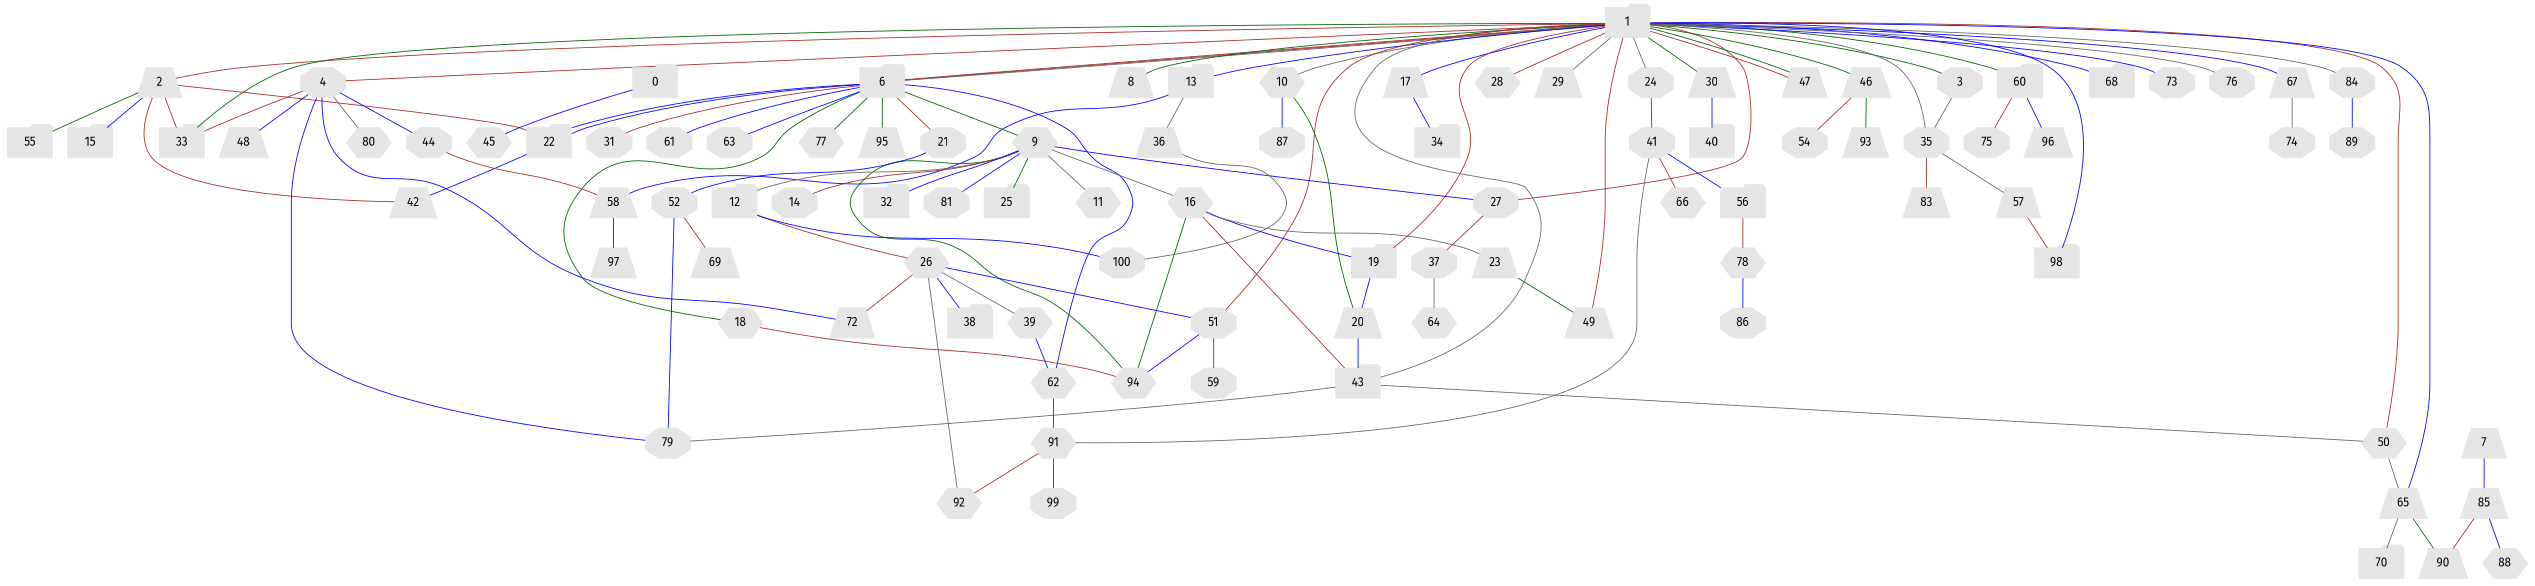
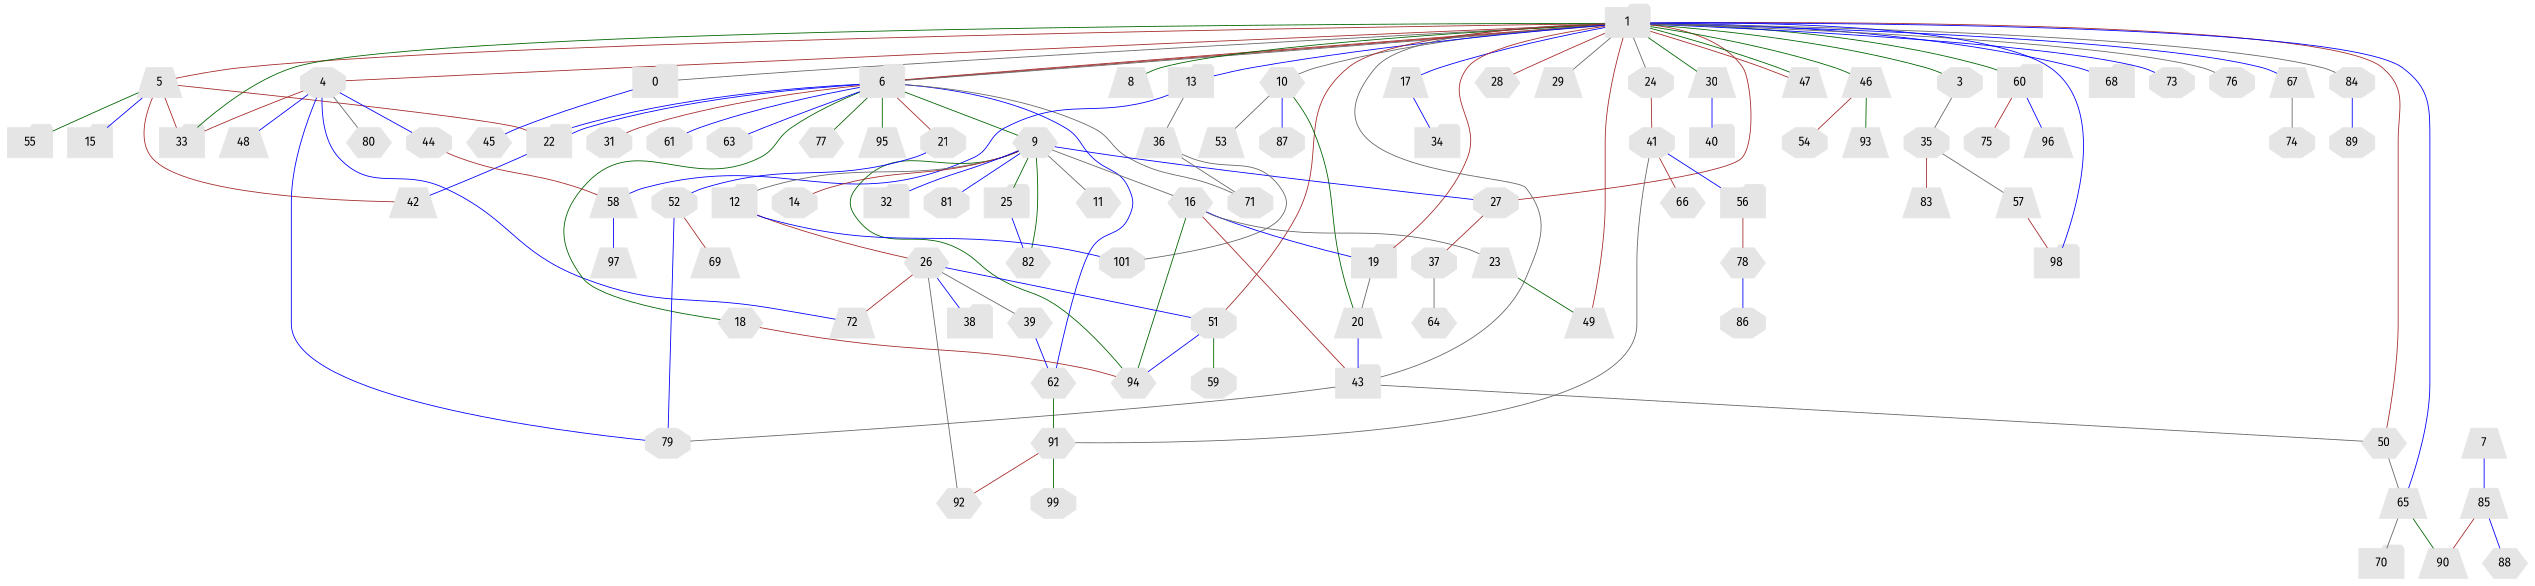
(1810, 40) -> (1141, 50)
(159, 83) -> (159, 83)
(1651, 113) -> (1651, 113)
none -> (1221, 143)
none -> (1250, 203)
none -> (1028, 263)
(1122, 263) -> (1122, 263)
(1366, 293) -> (1366, 293)
